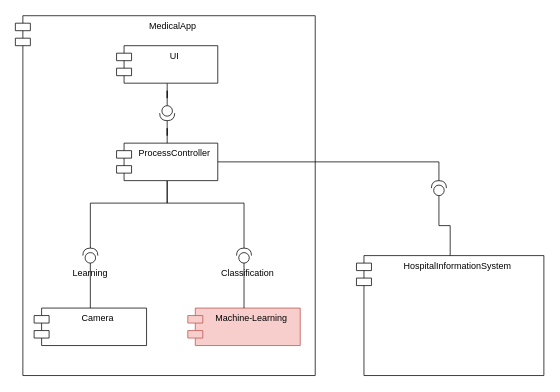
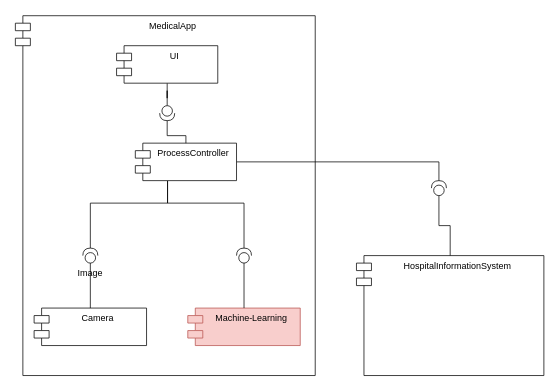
(167, 162) -> (186, 162)
(90, 273) -> (90, 273)
(248, 273) -> none
